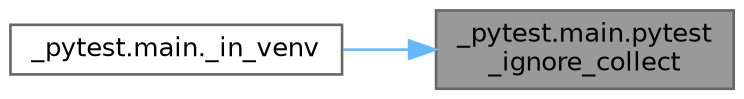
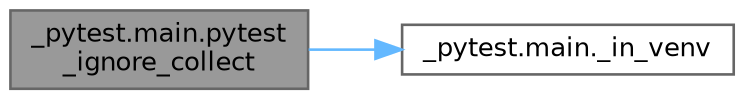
(376, 50) -> (342, 50)
